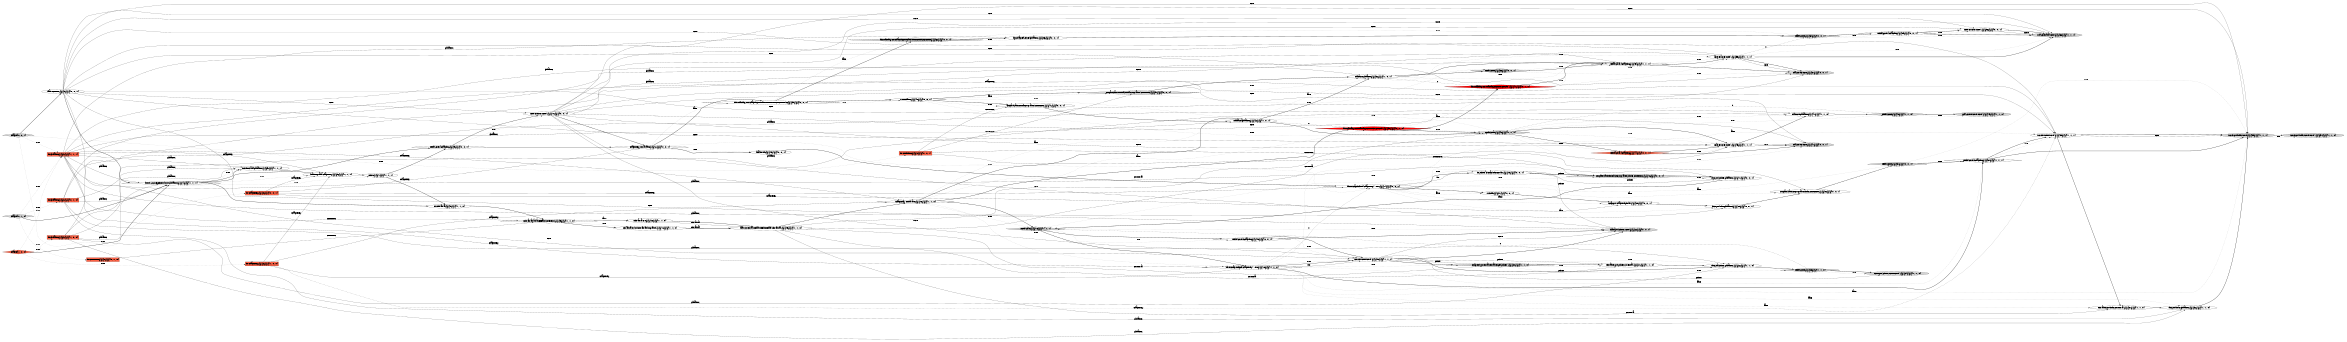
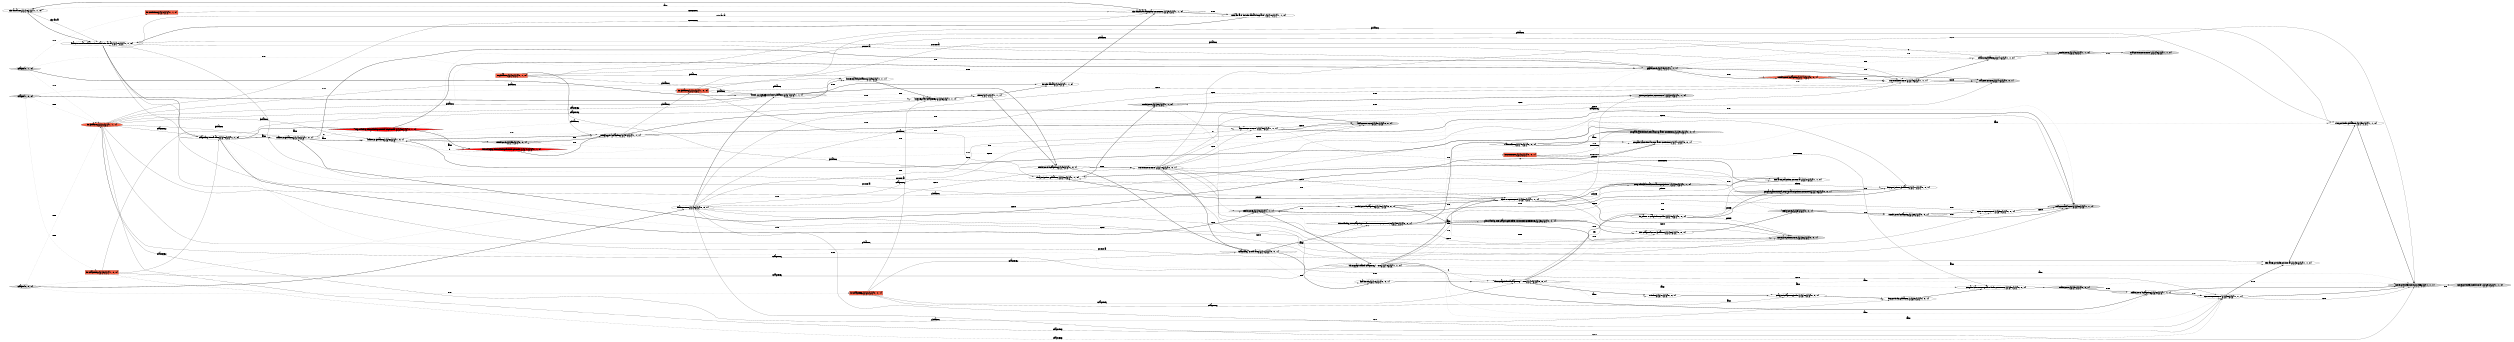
(801, 77) -> (654, 114)
(1252, 133) -> (1594, 109)
(63, 154) -> (102, 125)
(18, 252) -> (25, 96)
